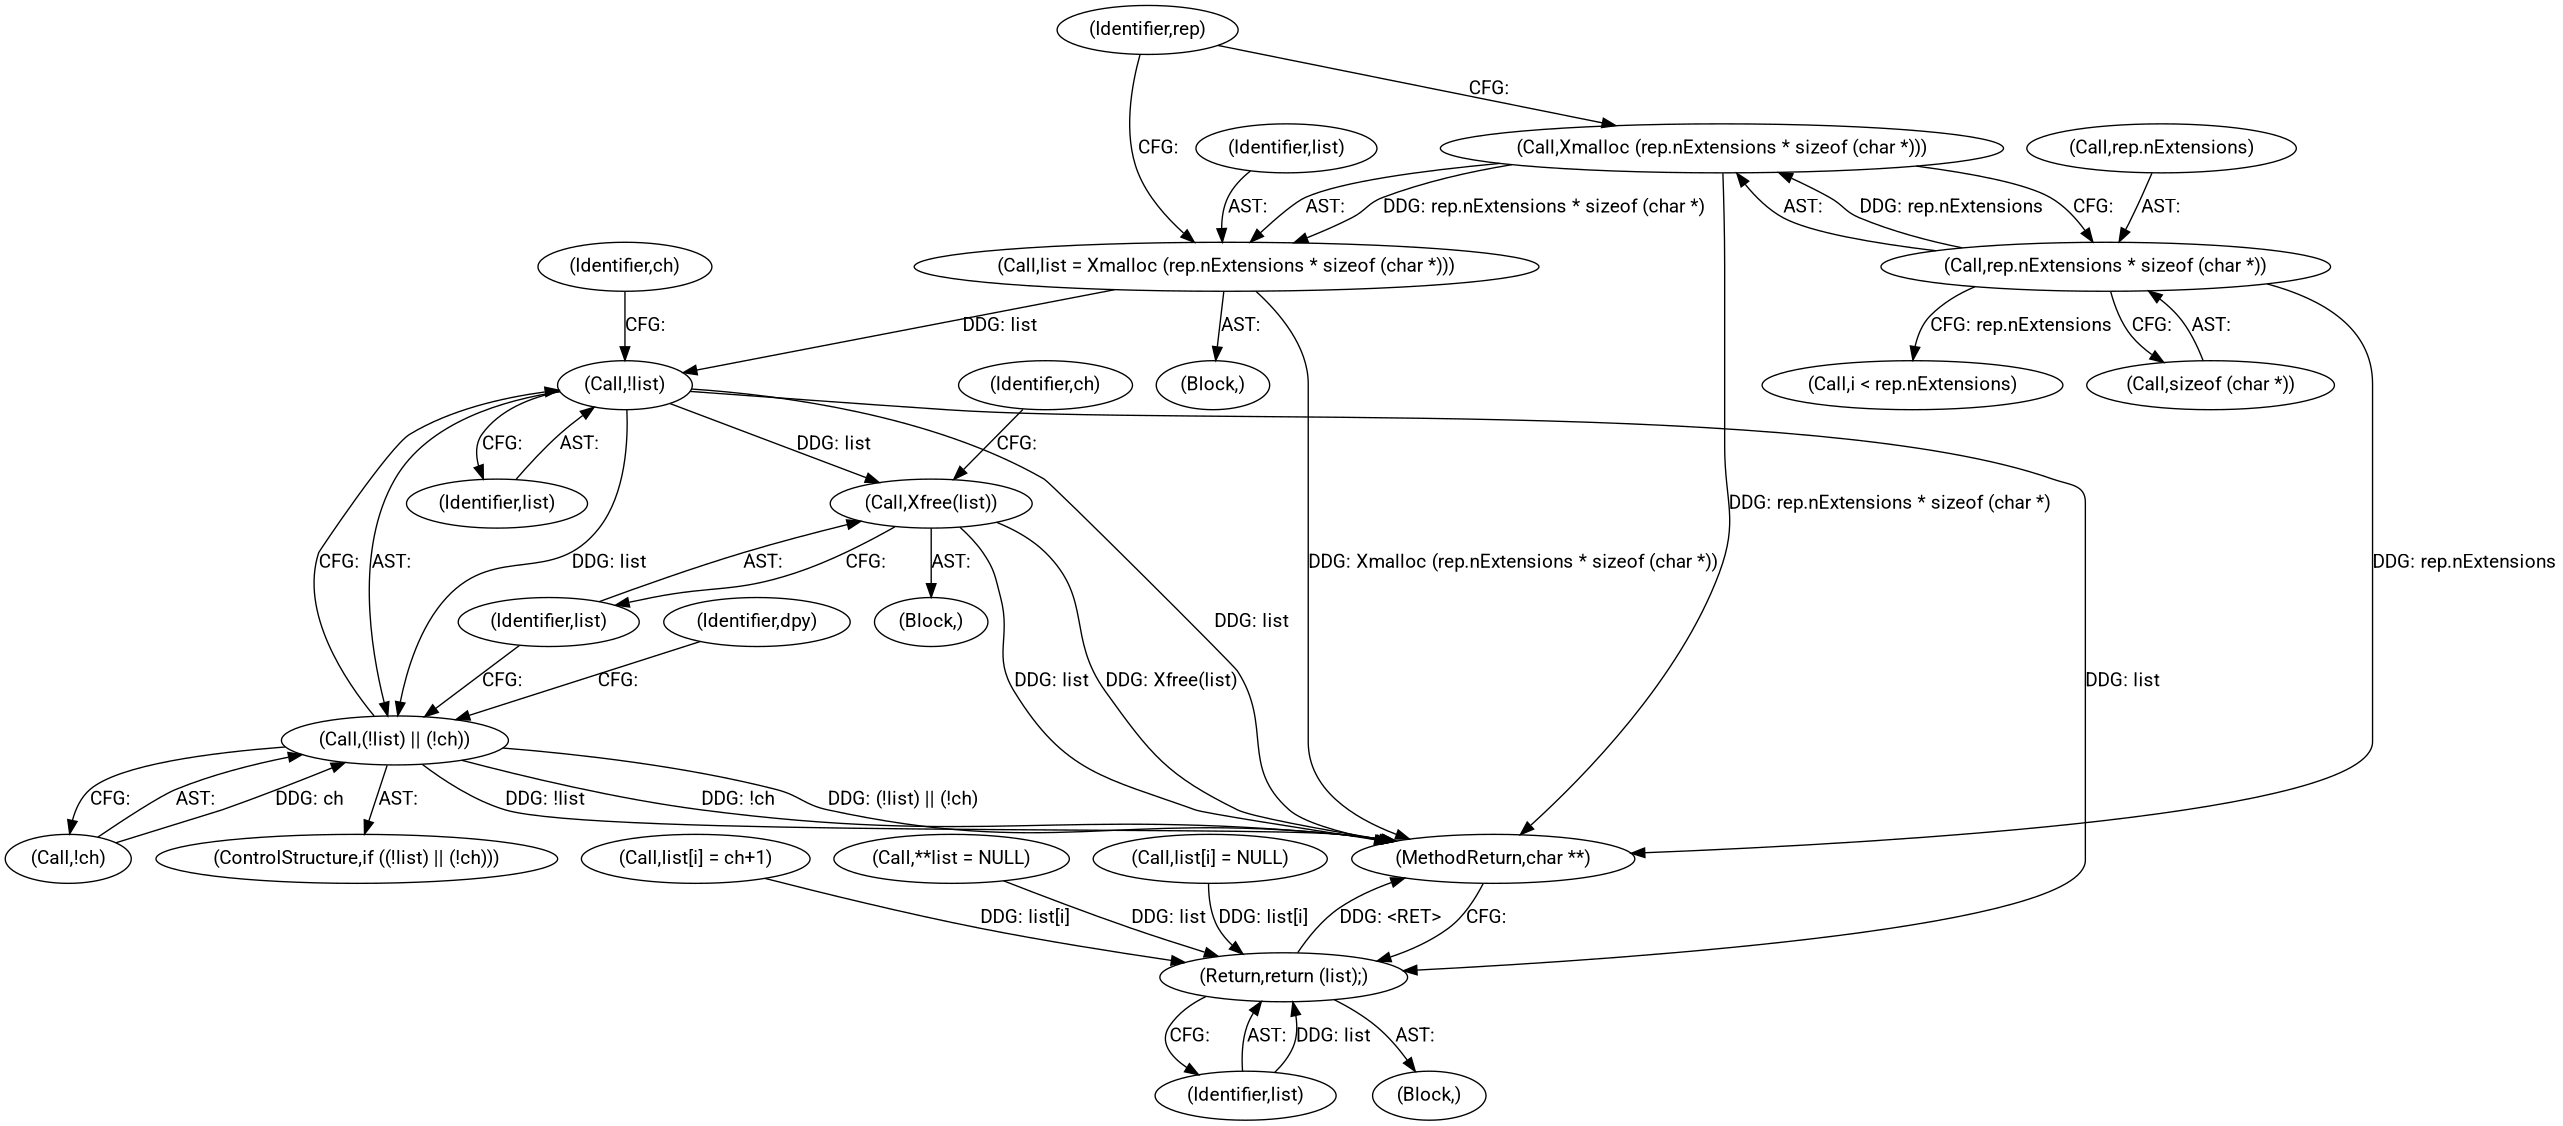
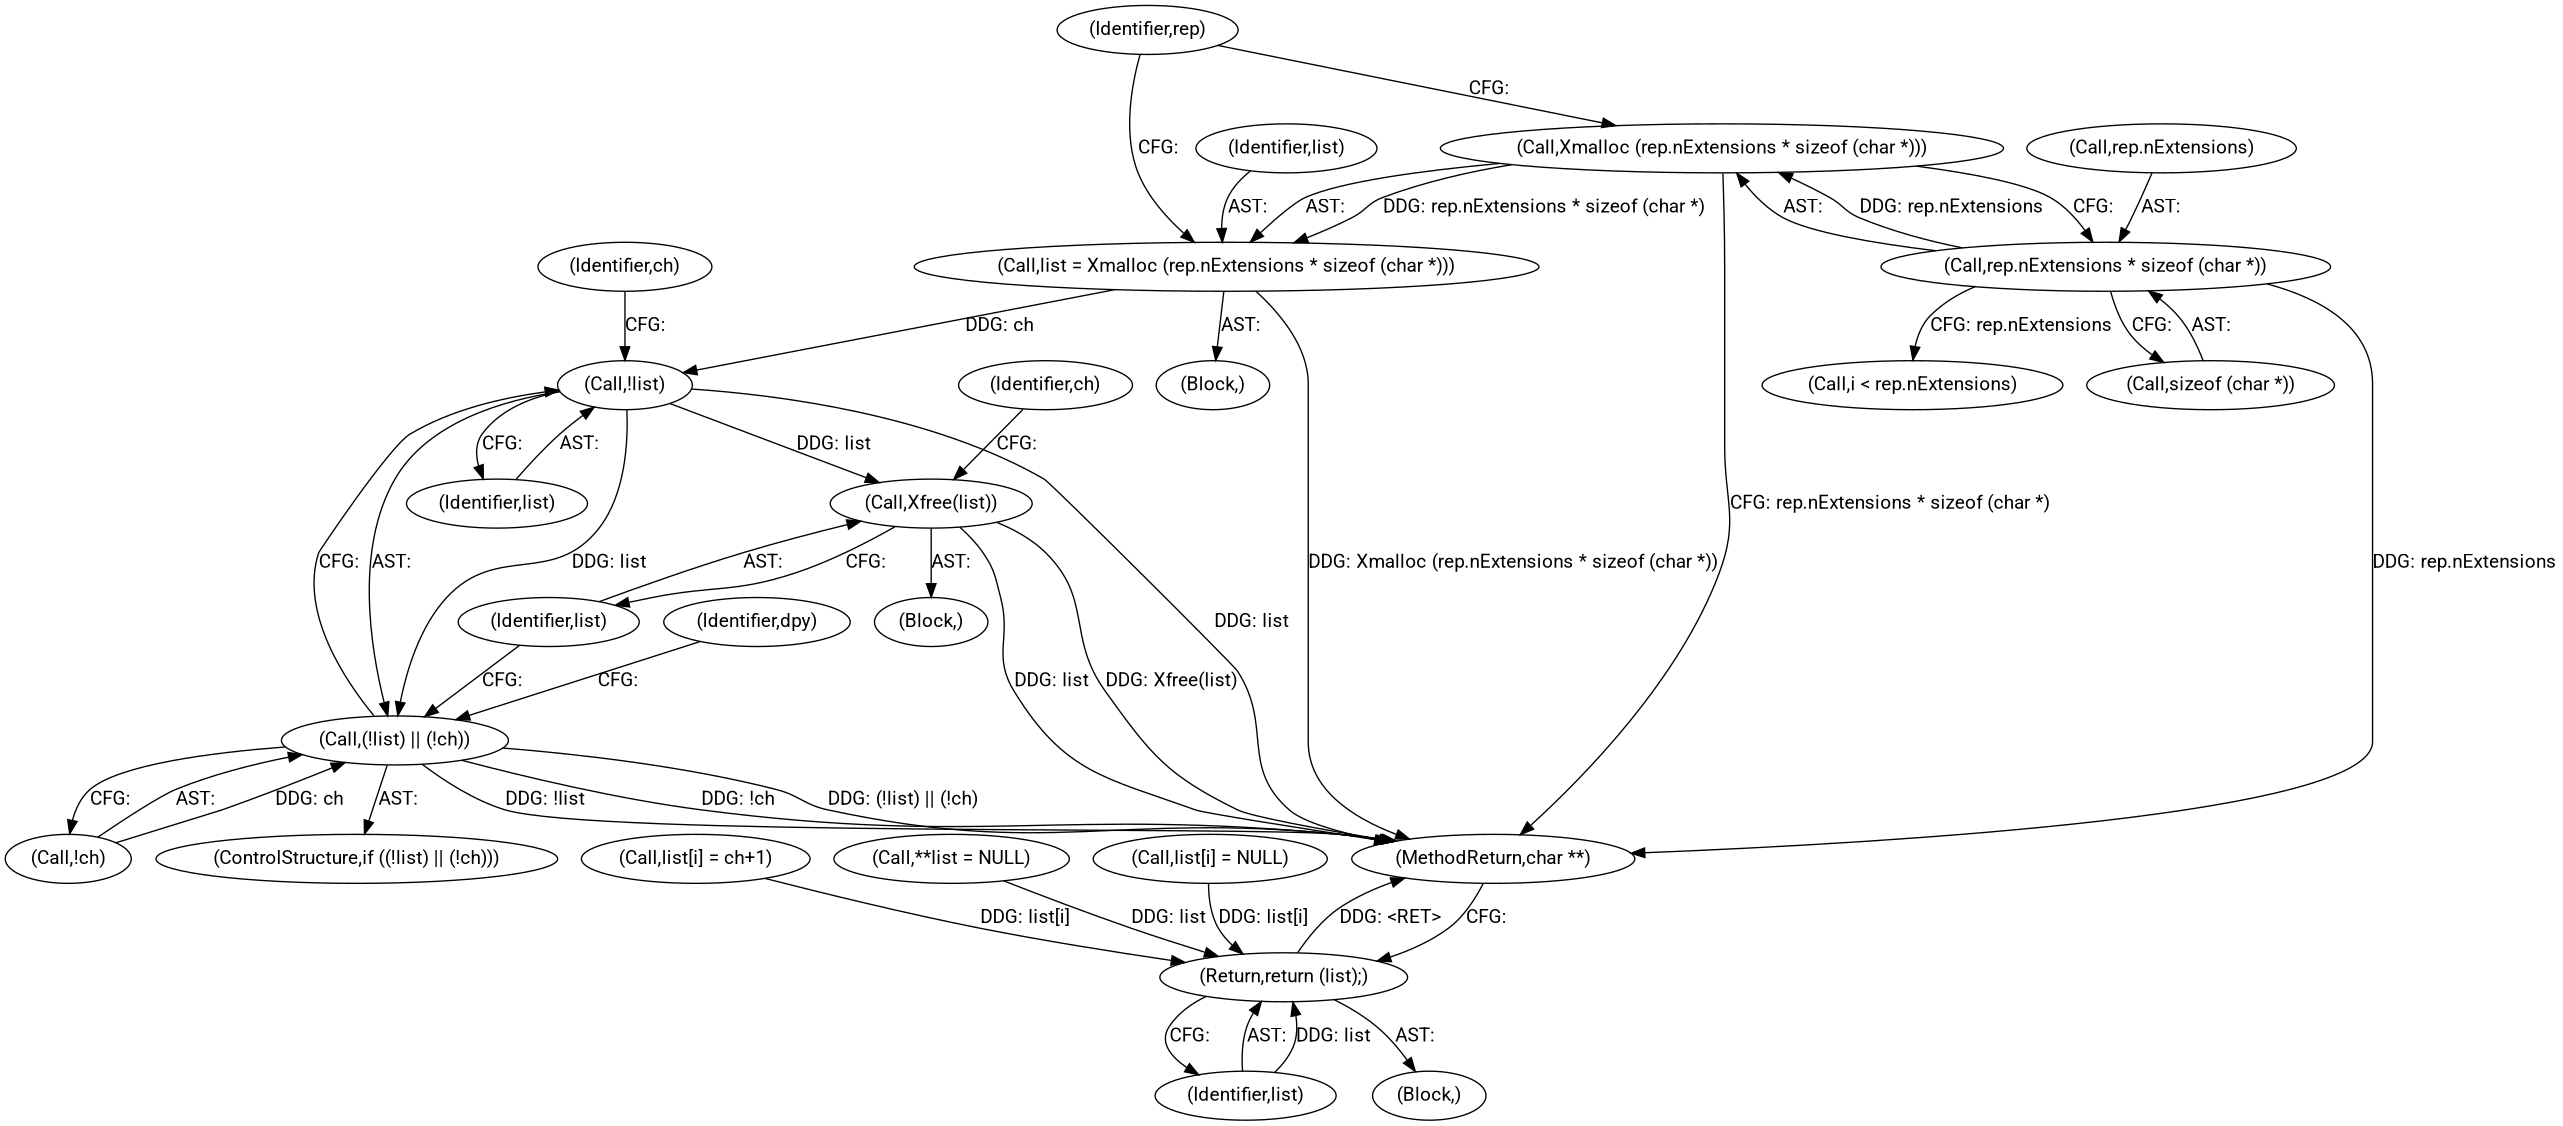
(1000, 326) -> (1000, 326)
(1917, 449) -> none
(1890, 504) -> (1890, 504)
